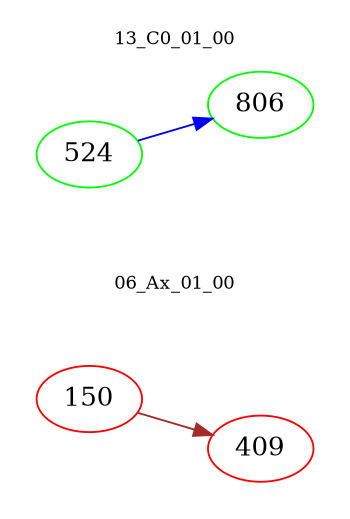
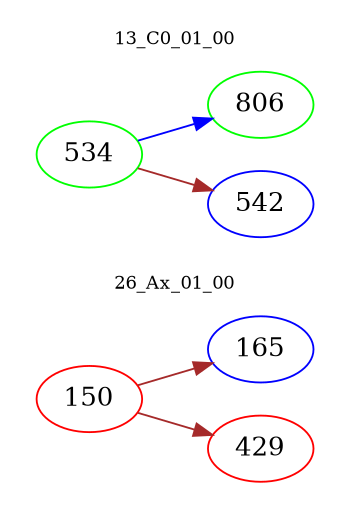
(89, 154) -> (89, 154)
none -> (261, 204)
(175, 284) -> (175, 284)
none -> (261, 349)
(261, 449) -> (261, 449)
